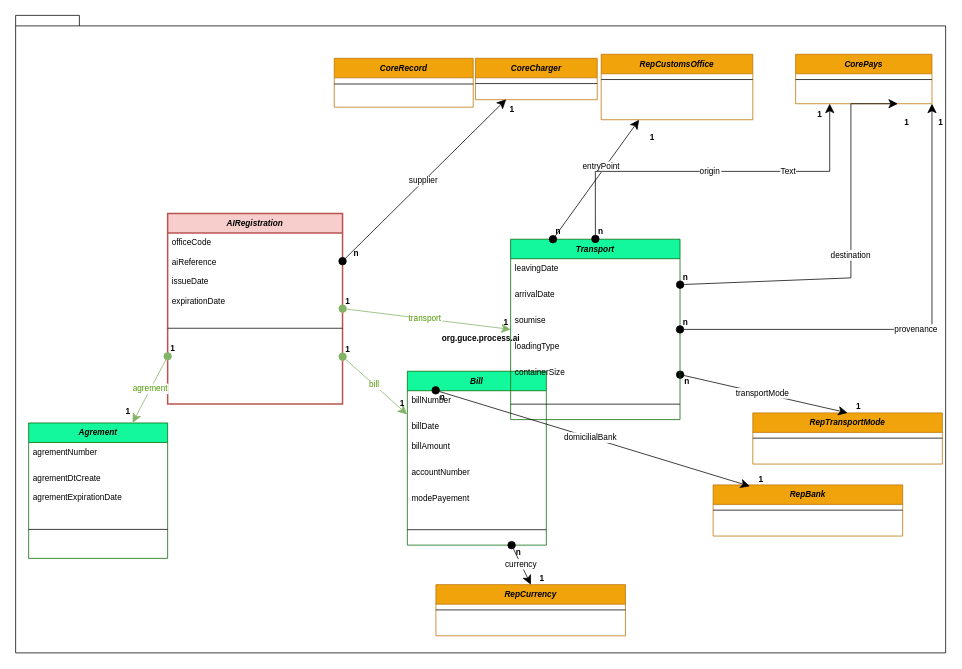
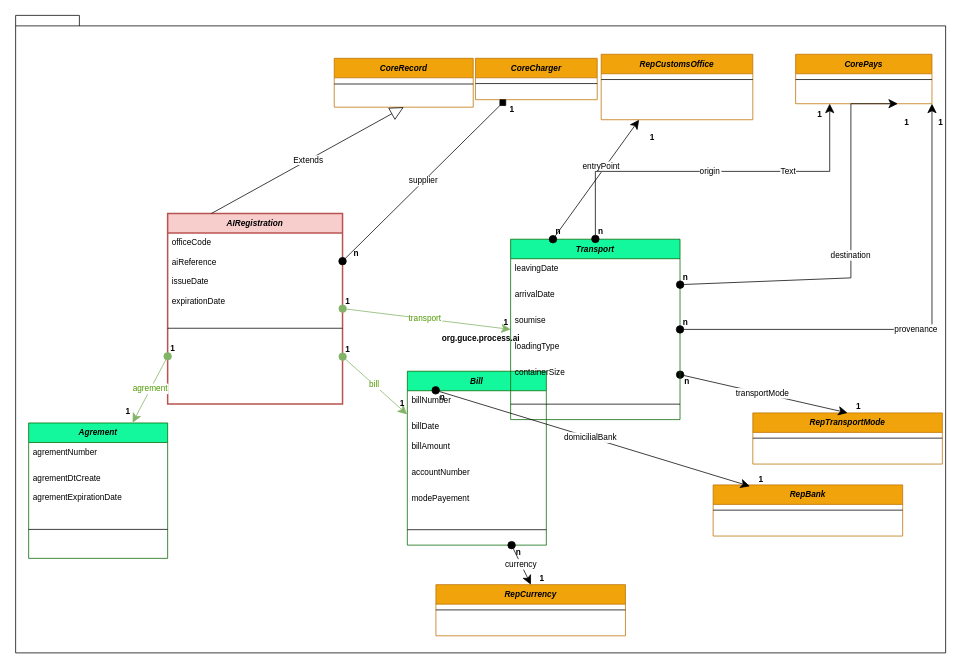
(499, 106) -> (499, 106)
none -> (301, 164)
